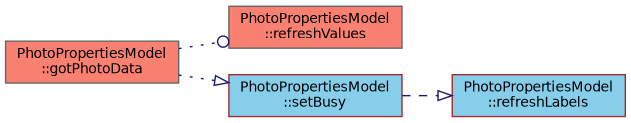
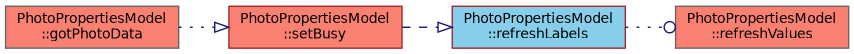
(198, 46) -> (645, 27)
(315, 96) -> (315, 27)
